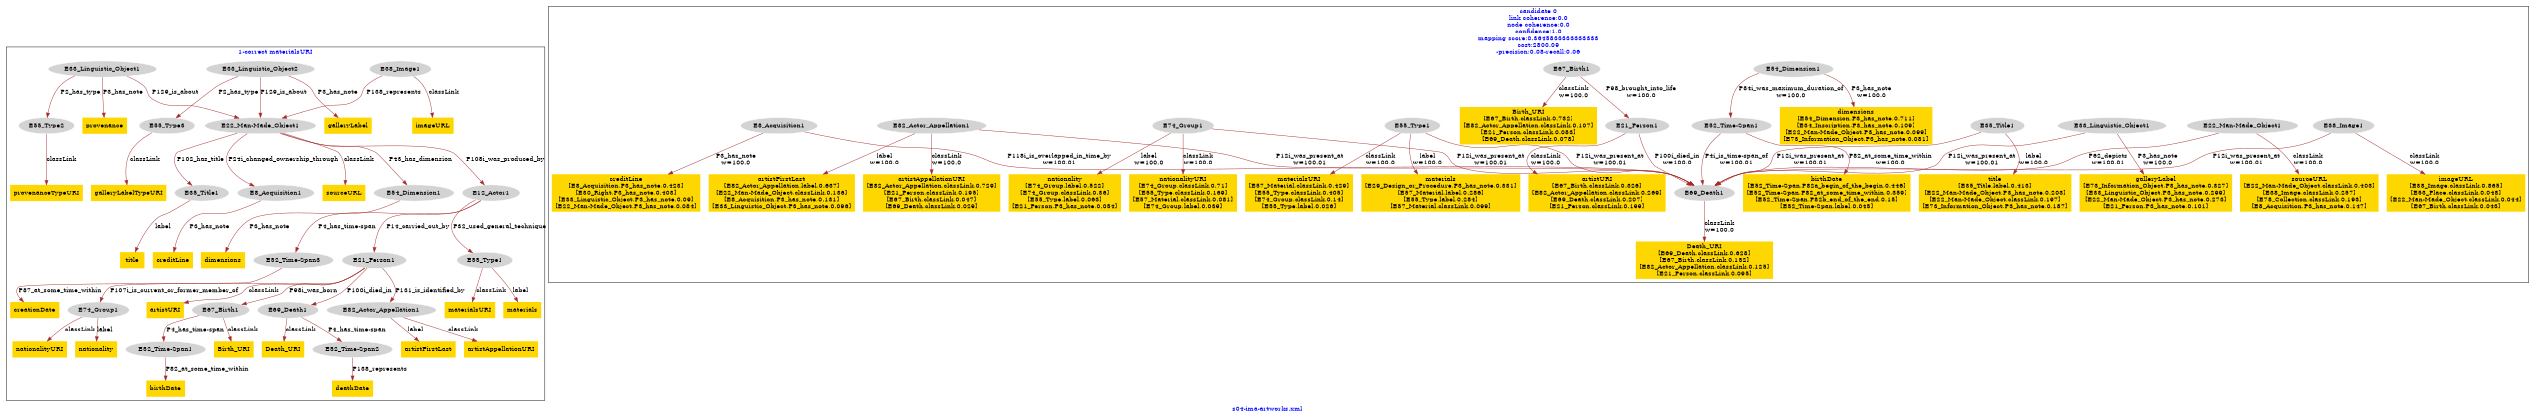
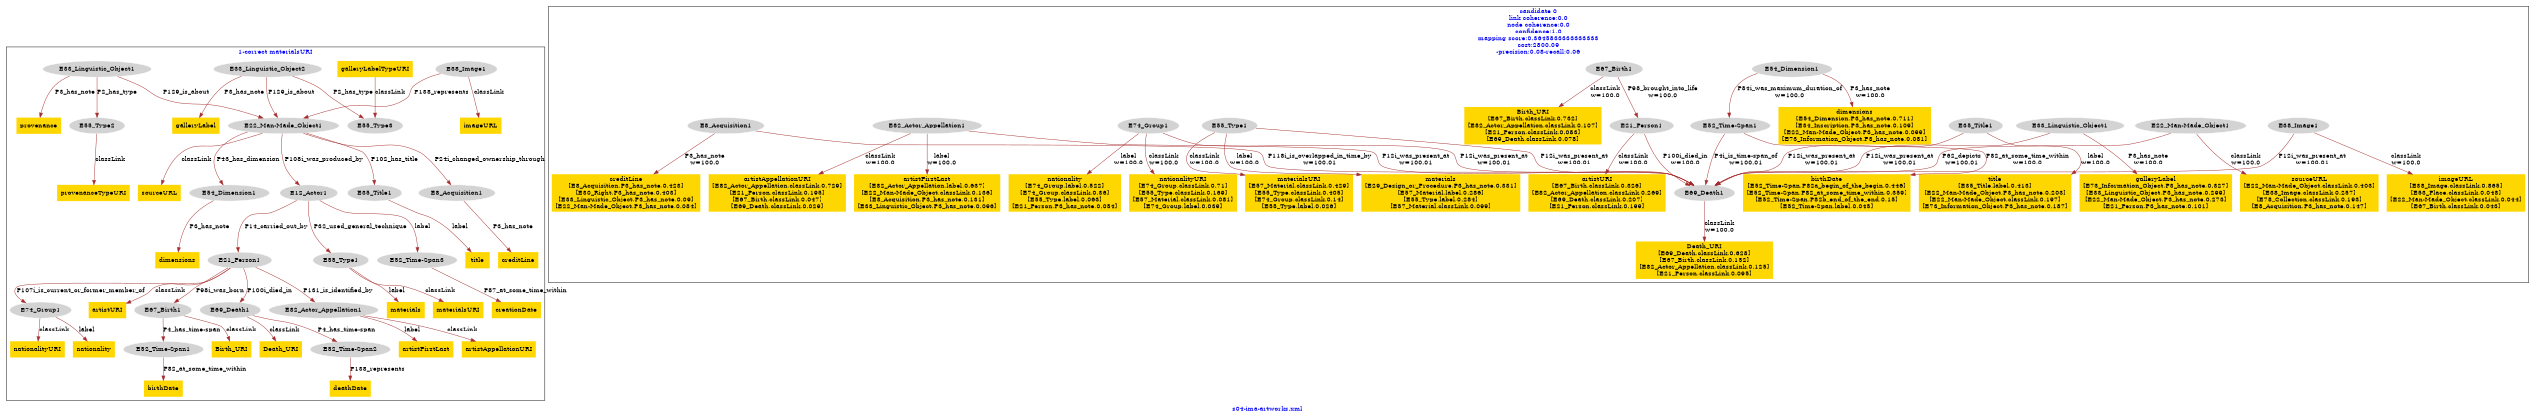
(130, 152) -> (375, 95)
(347, 227) -> (423, 227)
